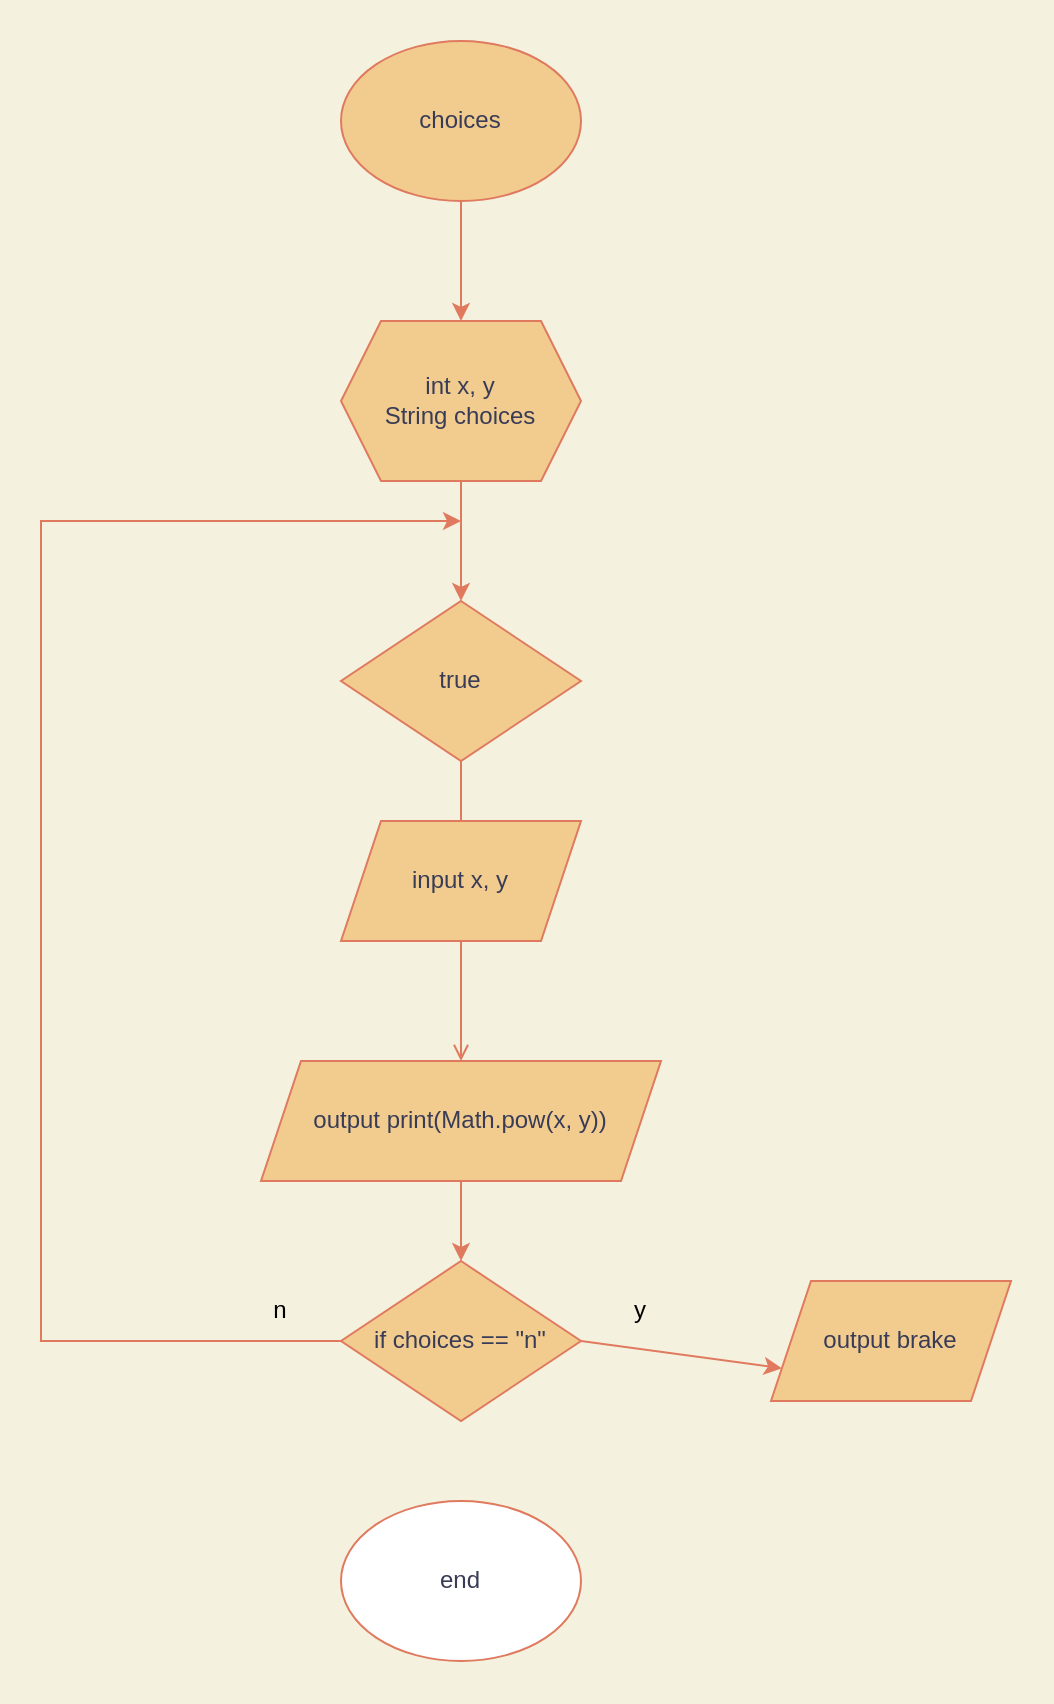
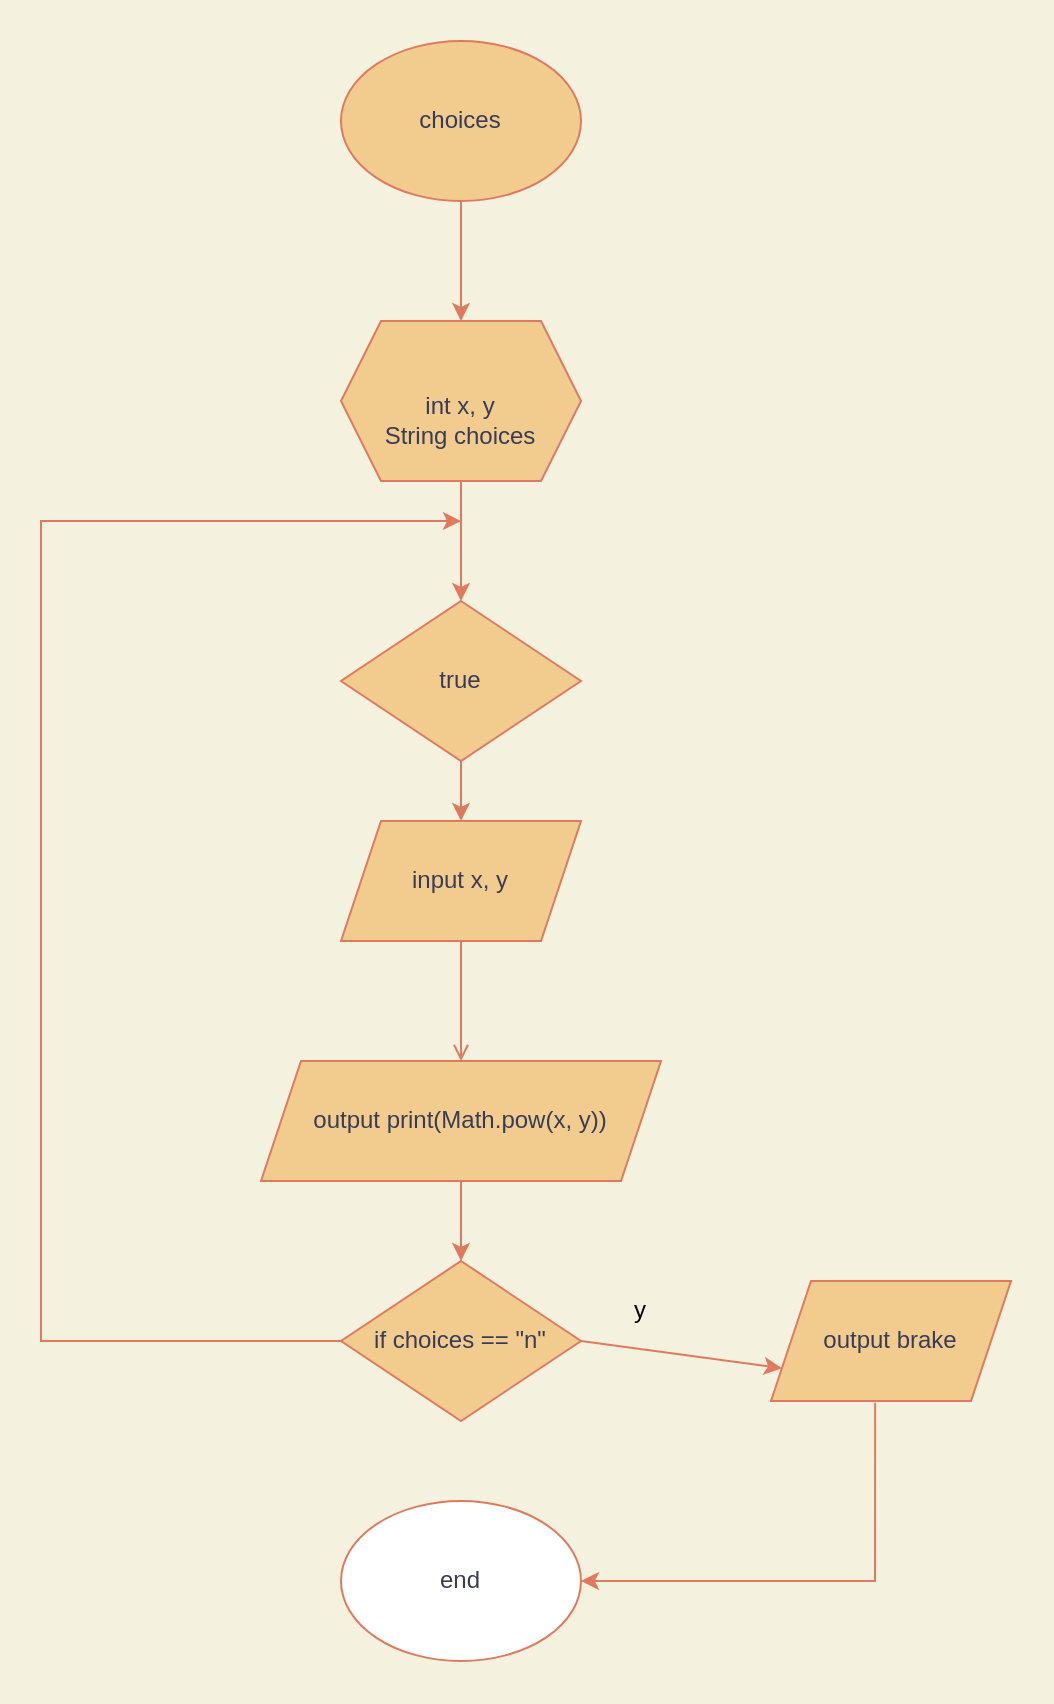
(461, 401) -> (461, 421)
(461, 811) -> (461, 806)
(281, 1311) -> none
none -> (824, 1581)
